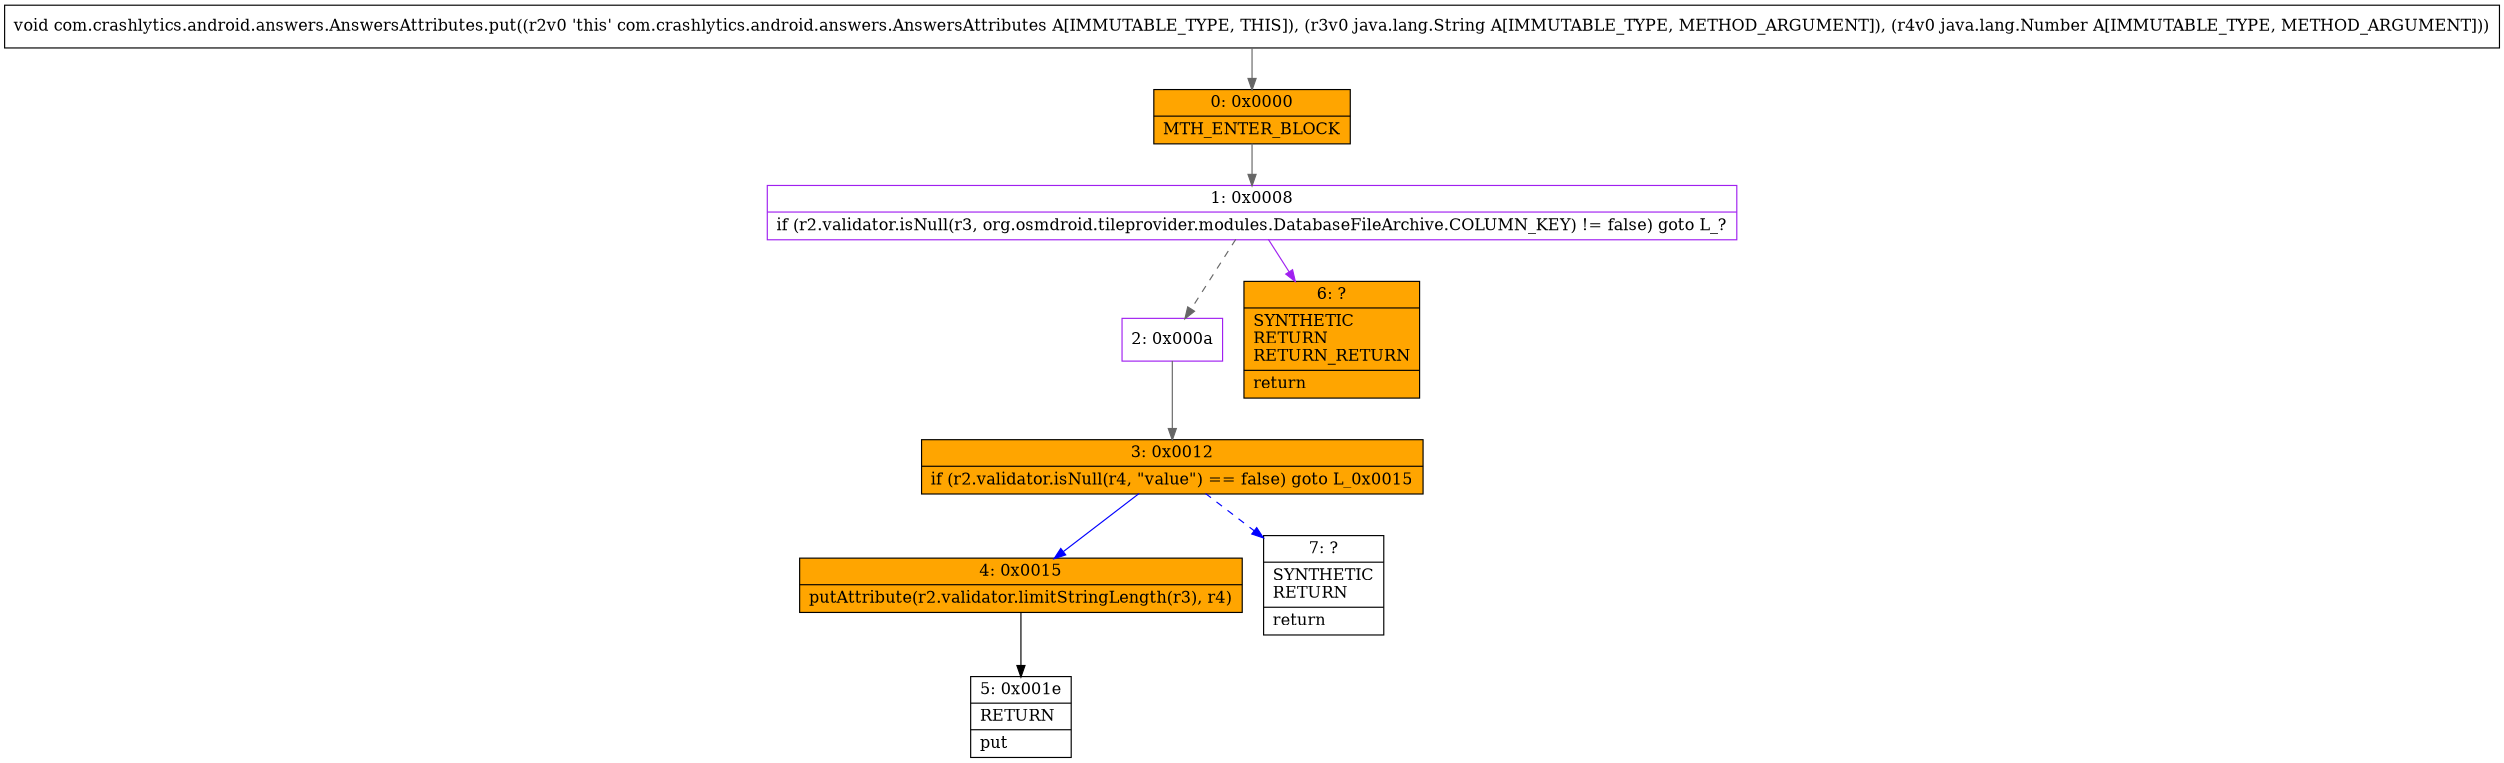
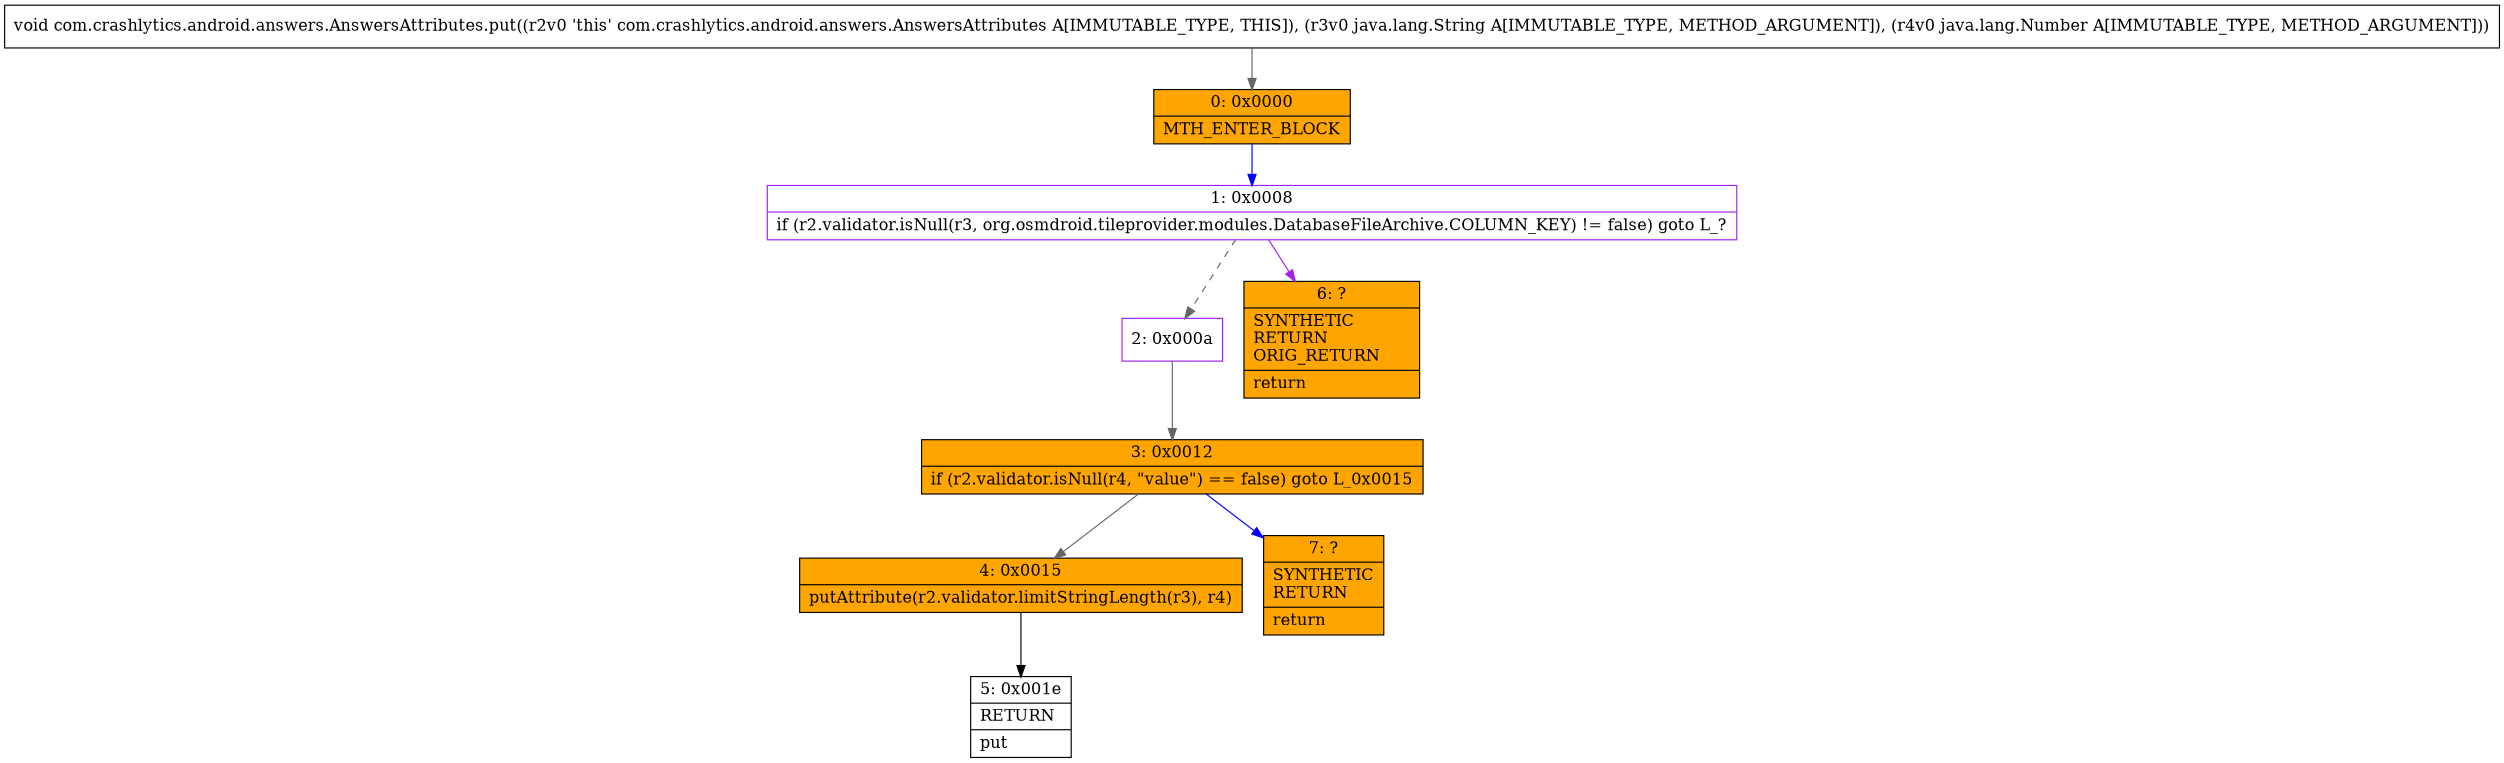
(1252, 159) -> (1252, 159)
(1332, 356) -> (1317, 356)
(1230, 512) -> (1230, 512)
(1101, 523) -> (1101, 523)
(1324, 585) -> (1324, 585)
